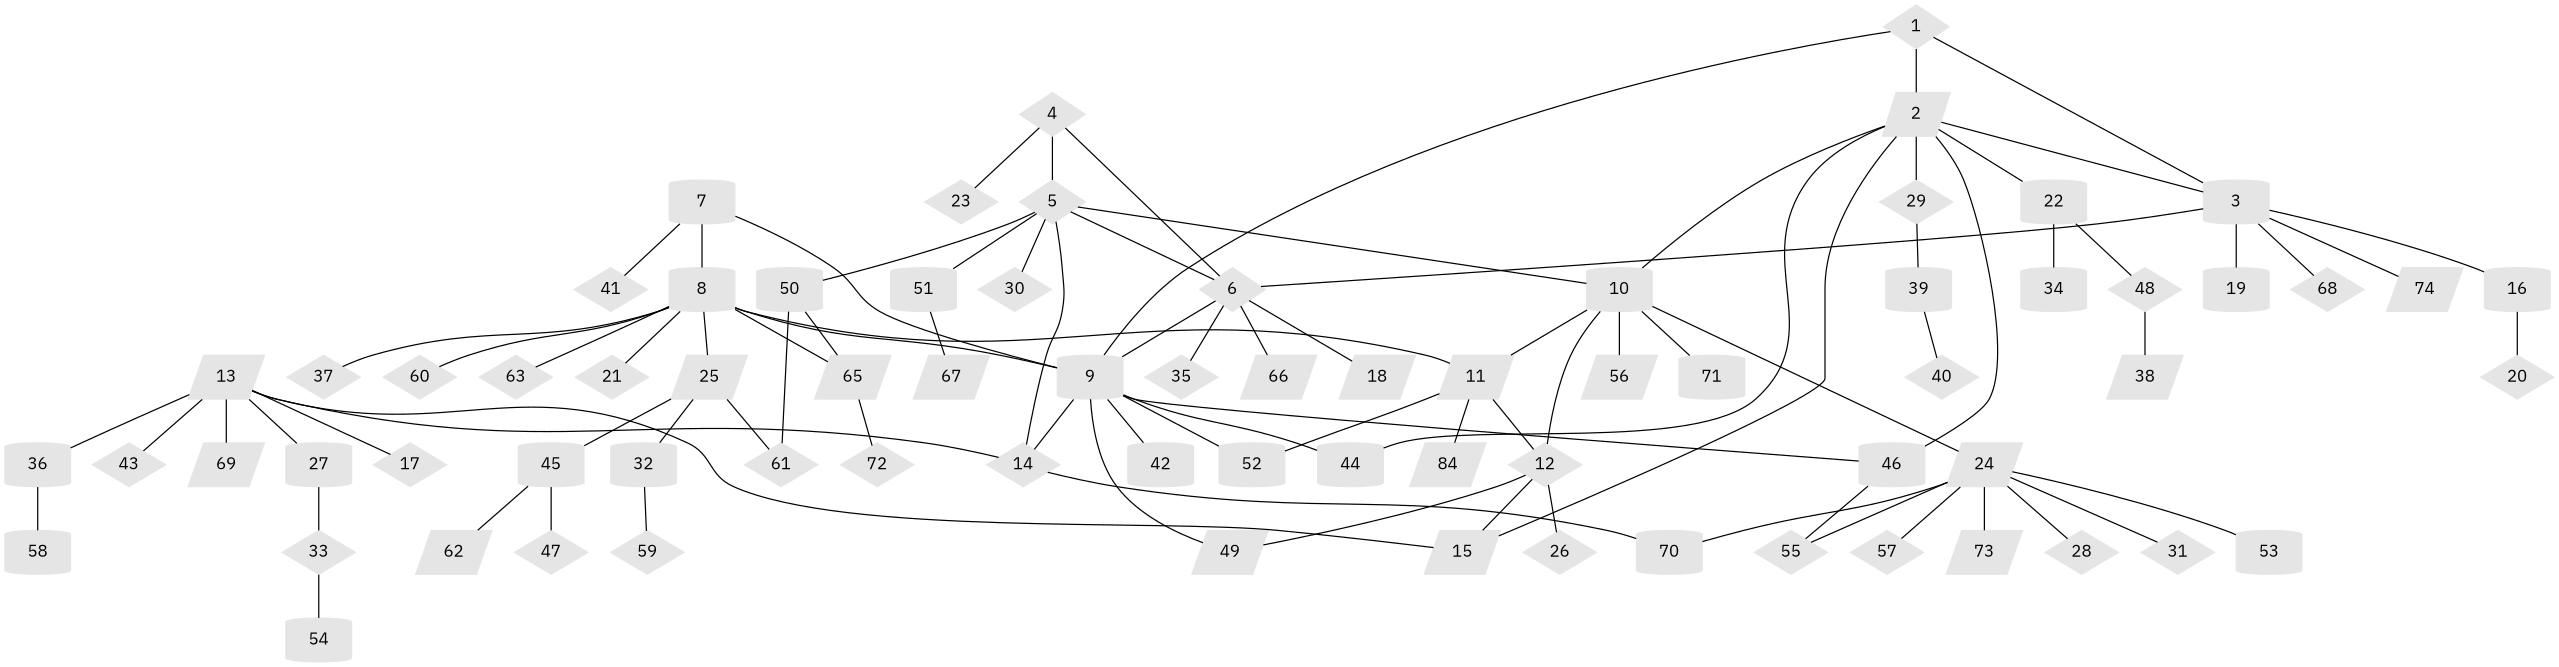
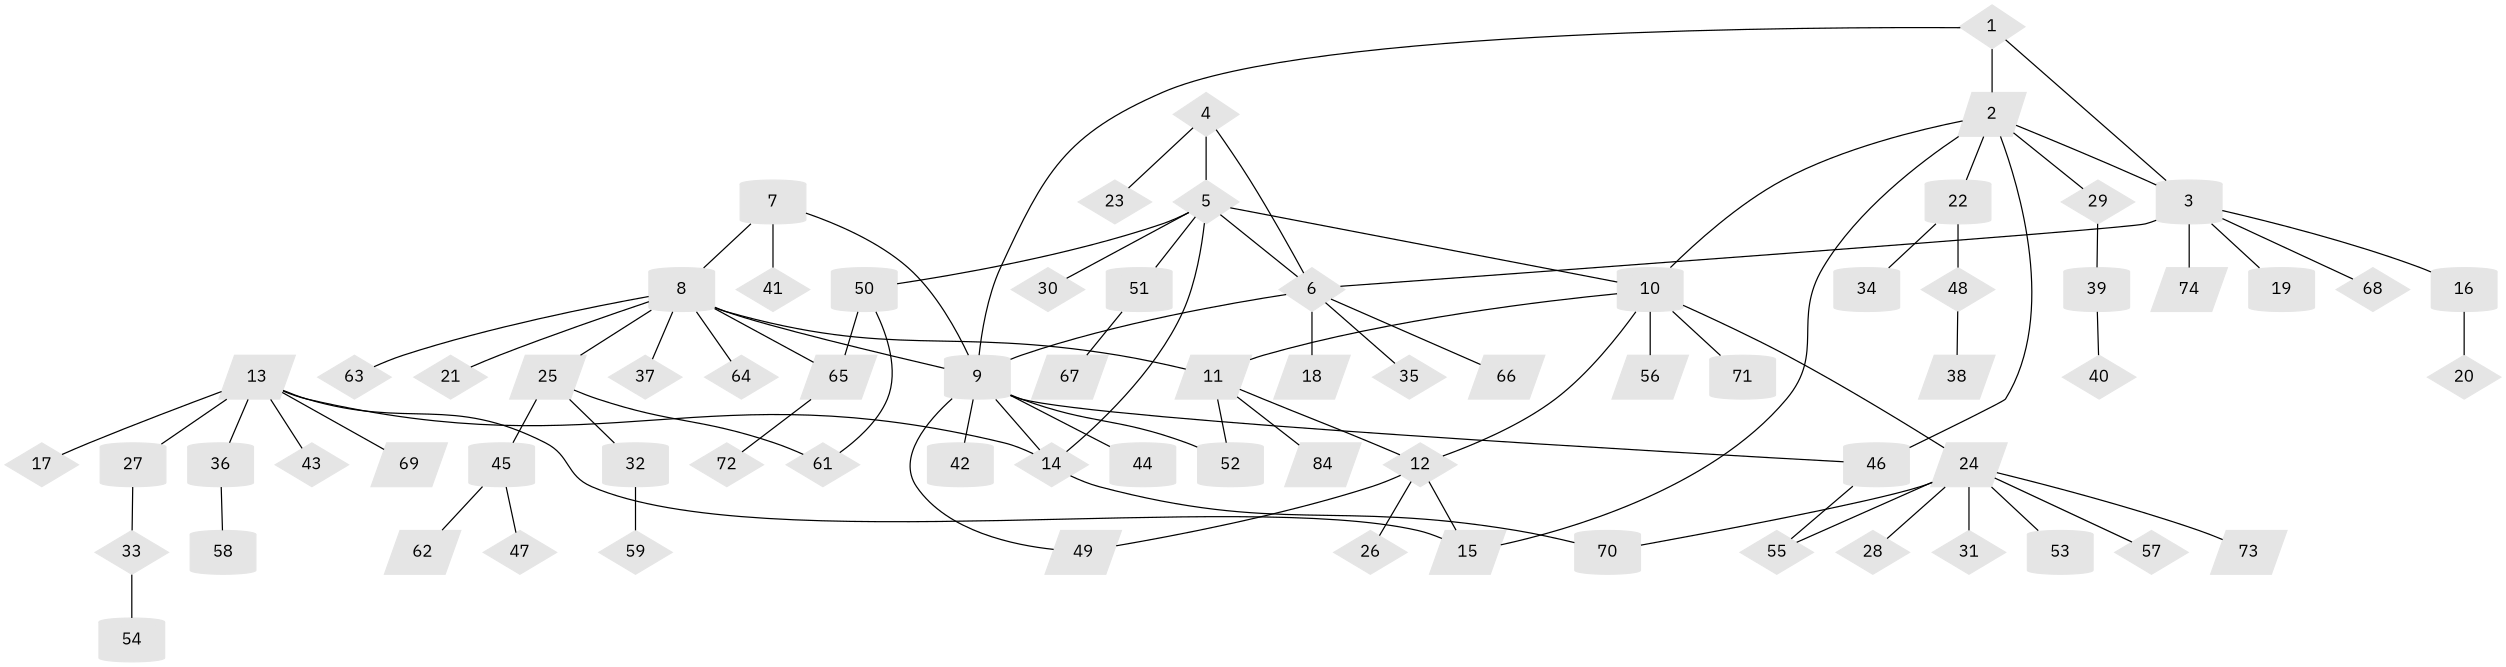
(420, 377) -> (741, 377)
(1734, 411) -> none
